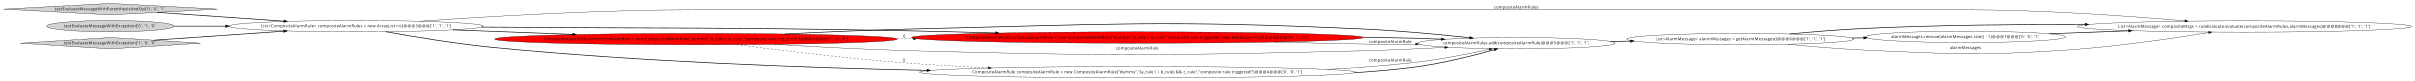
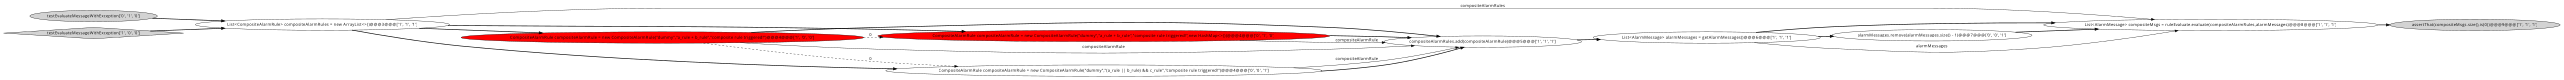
(110, 9) -> none
none -> (2475, 25)
